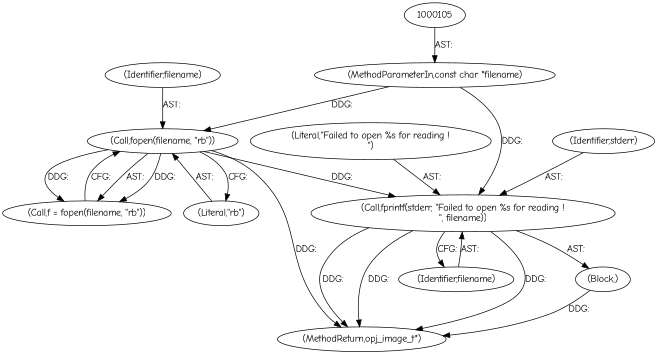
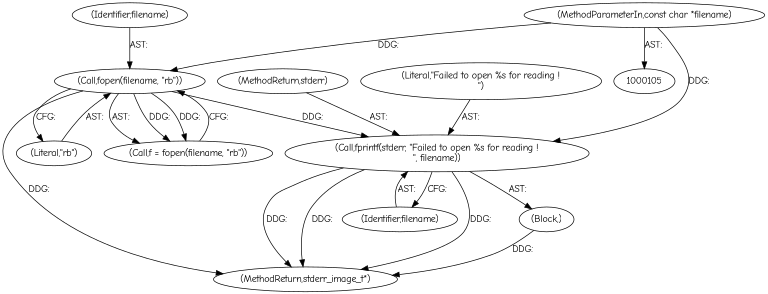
(435, 42) -> (644, 45)
(604, 141) -> (283, 81)
(362, 339) -> (305, 279)
